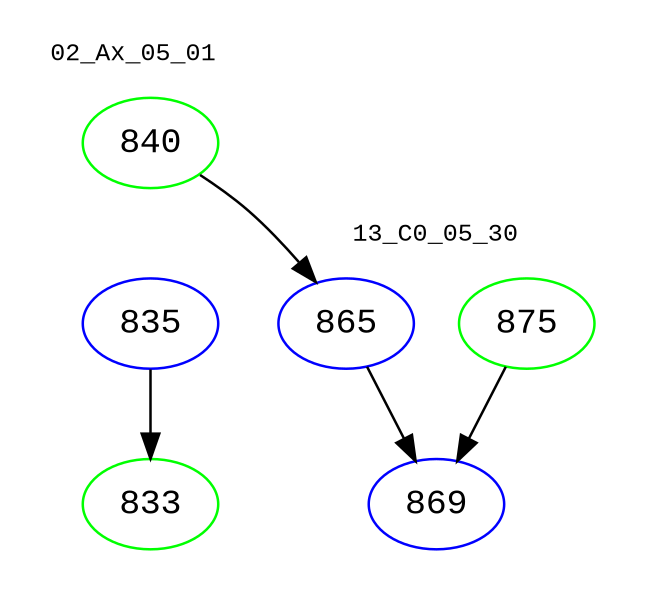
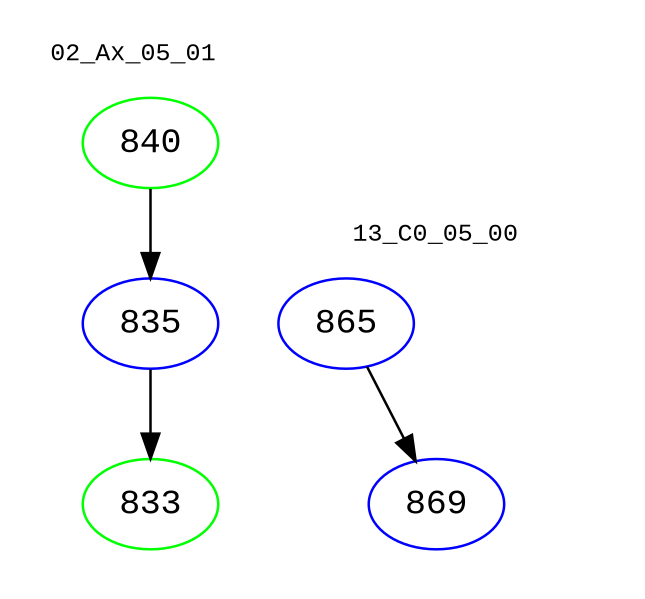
(274, 235) -> (150, 221)
(436, 235) -> (436, 235)
(527, 324) -> none
